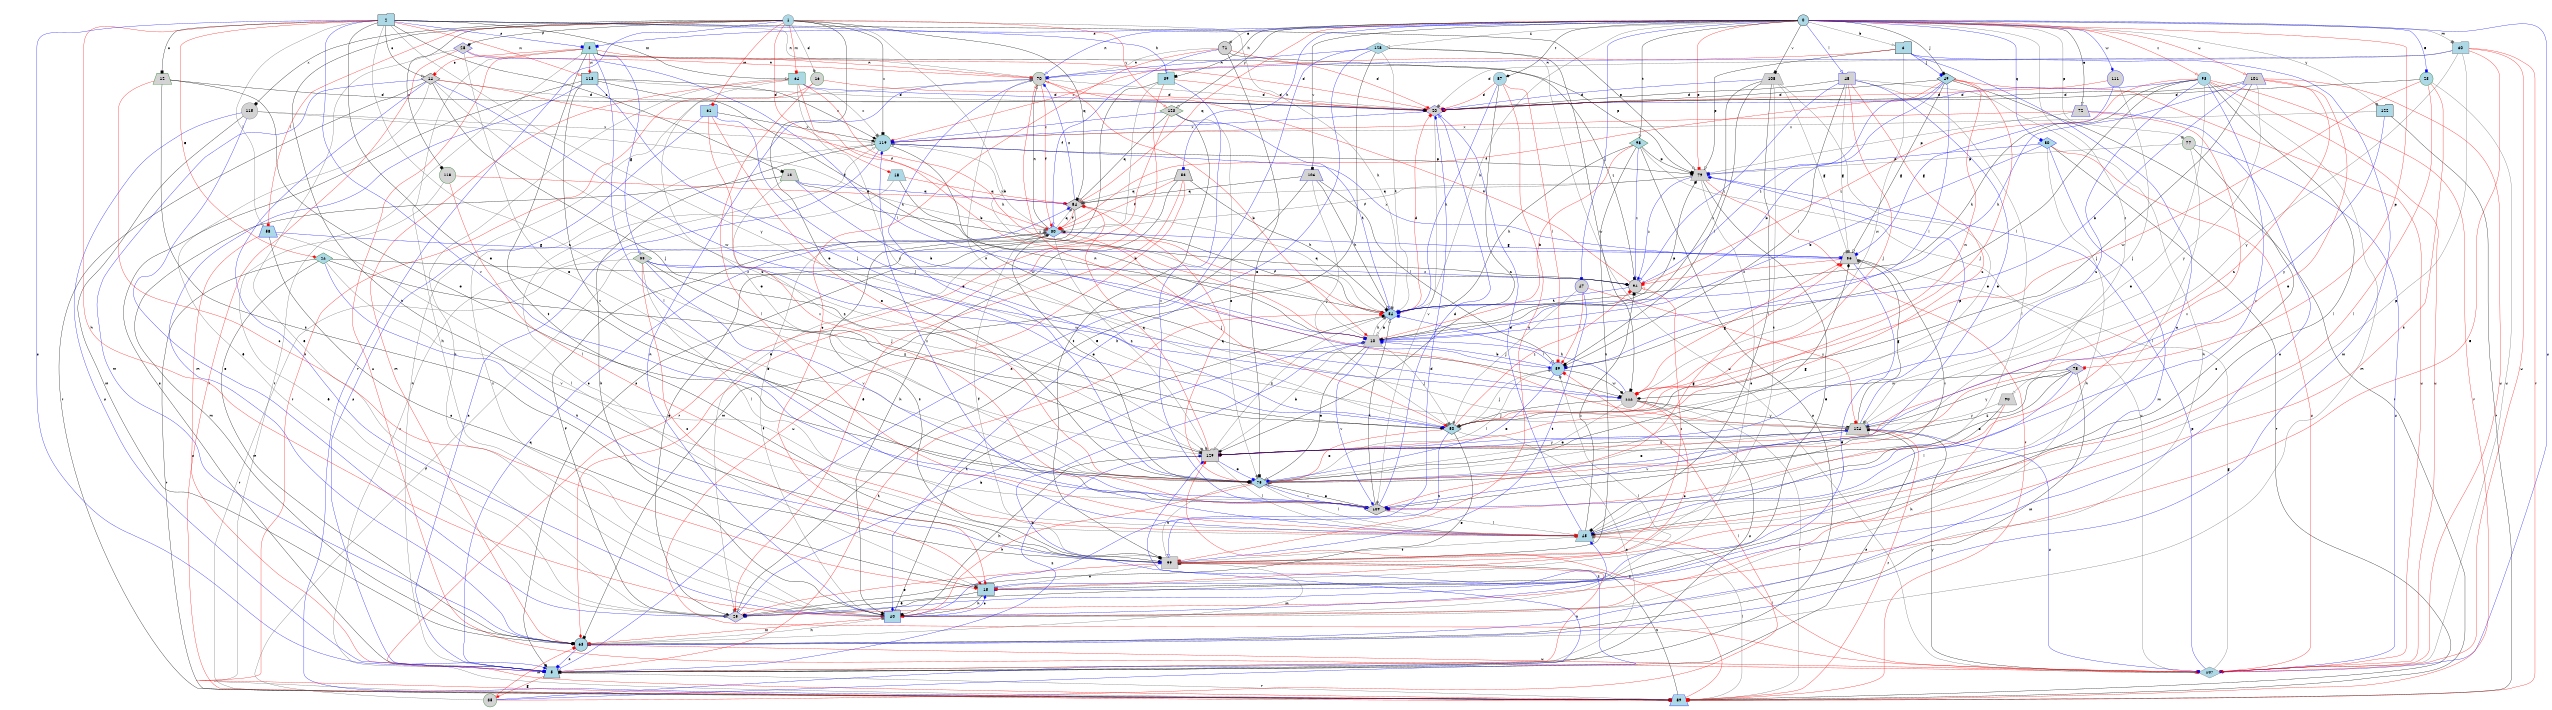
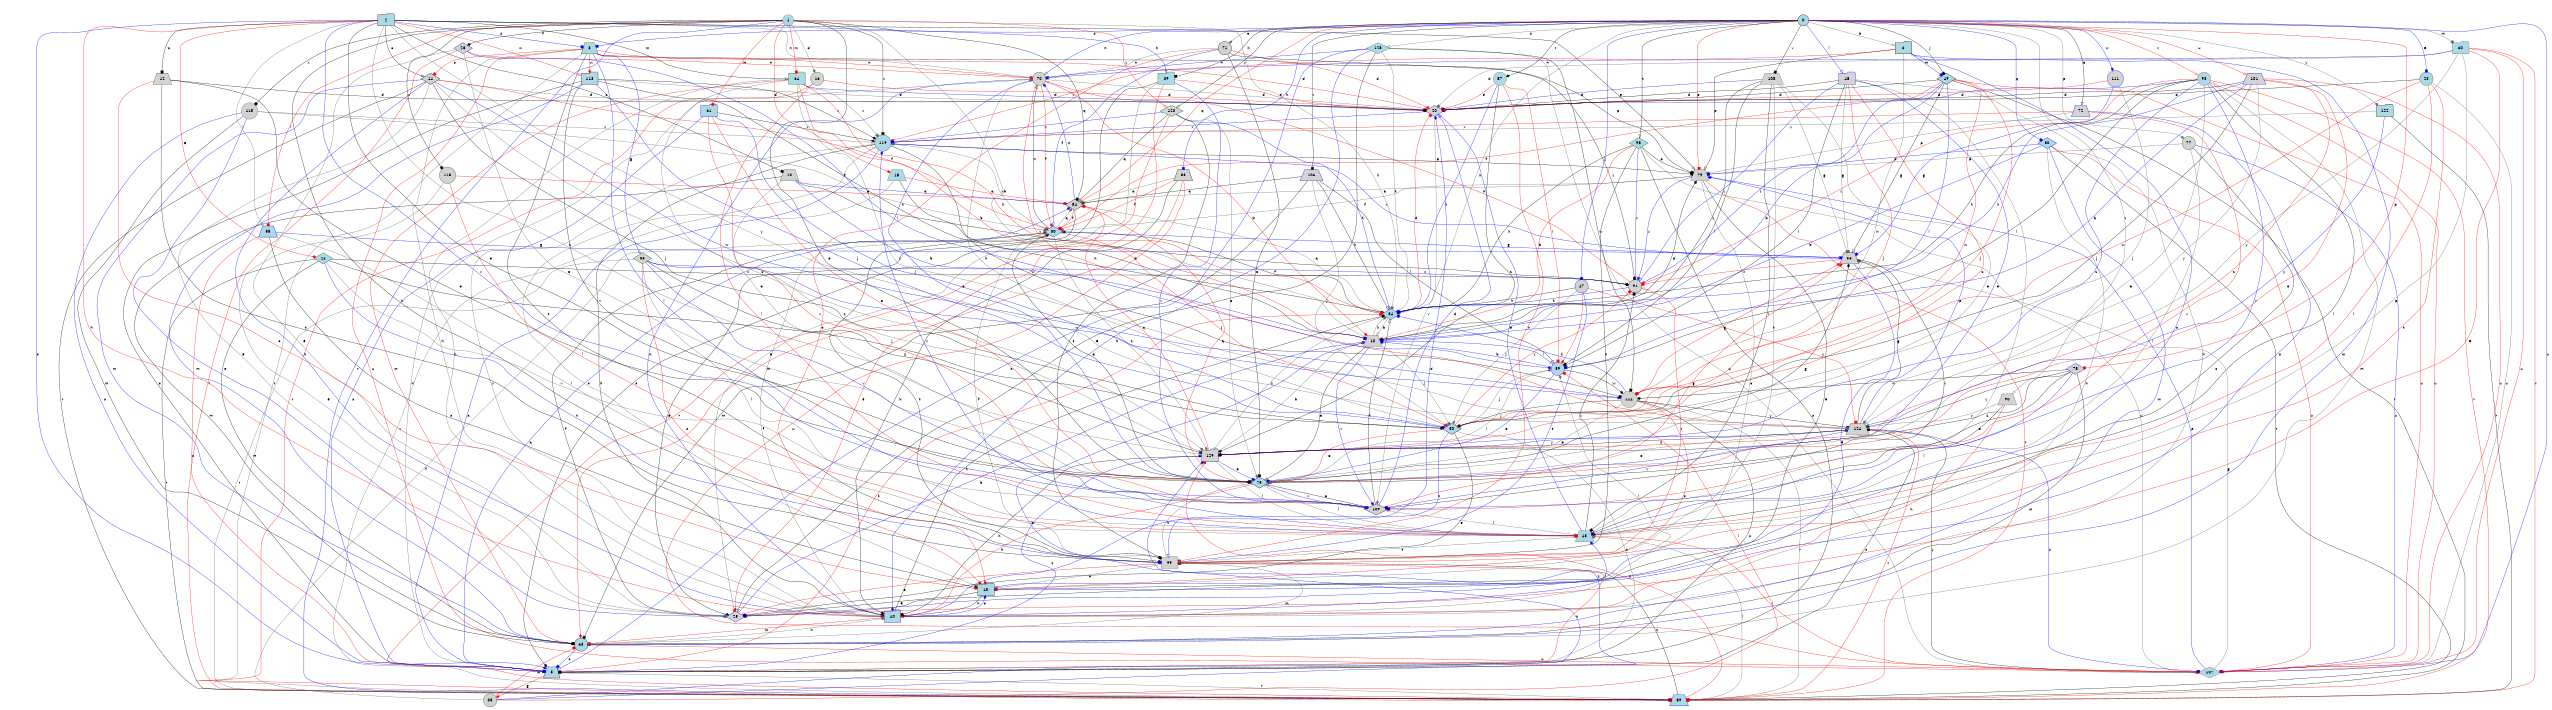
(1927, 63) -> (1927, 63)
(1286, 237) -> (1488, 302)
(769, 369) -> (769, 369)
